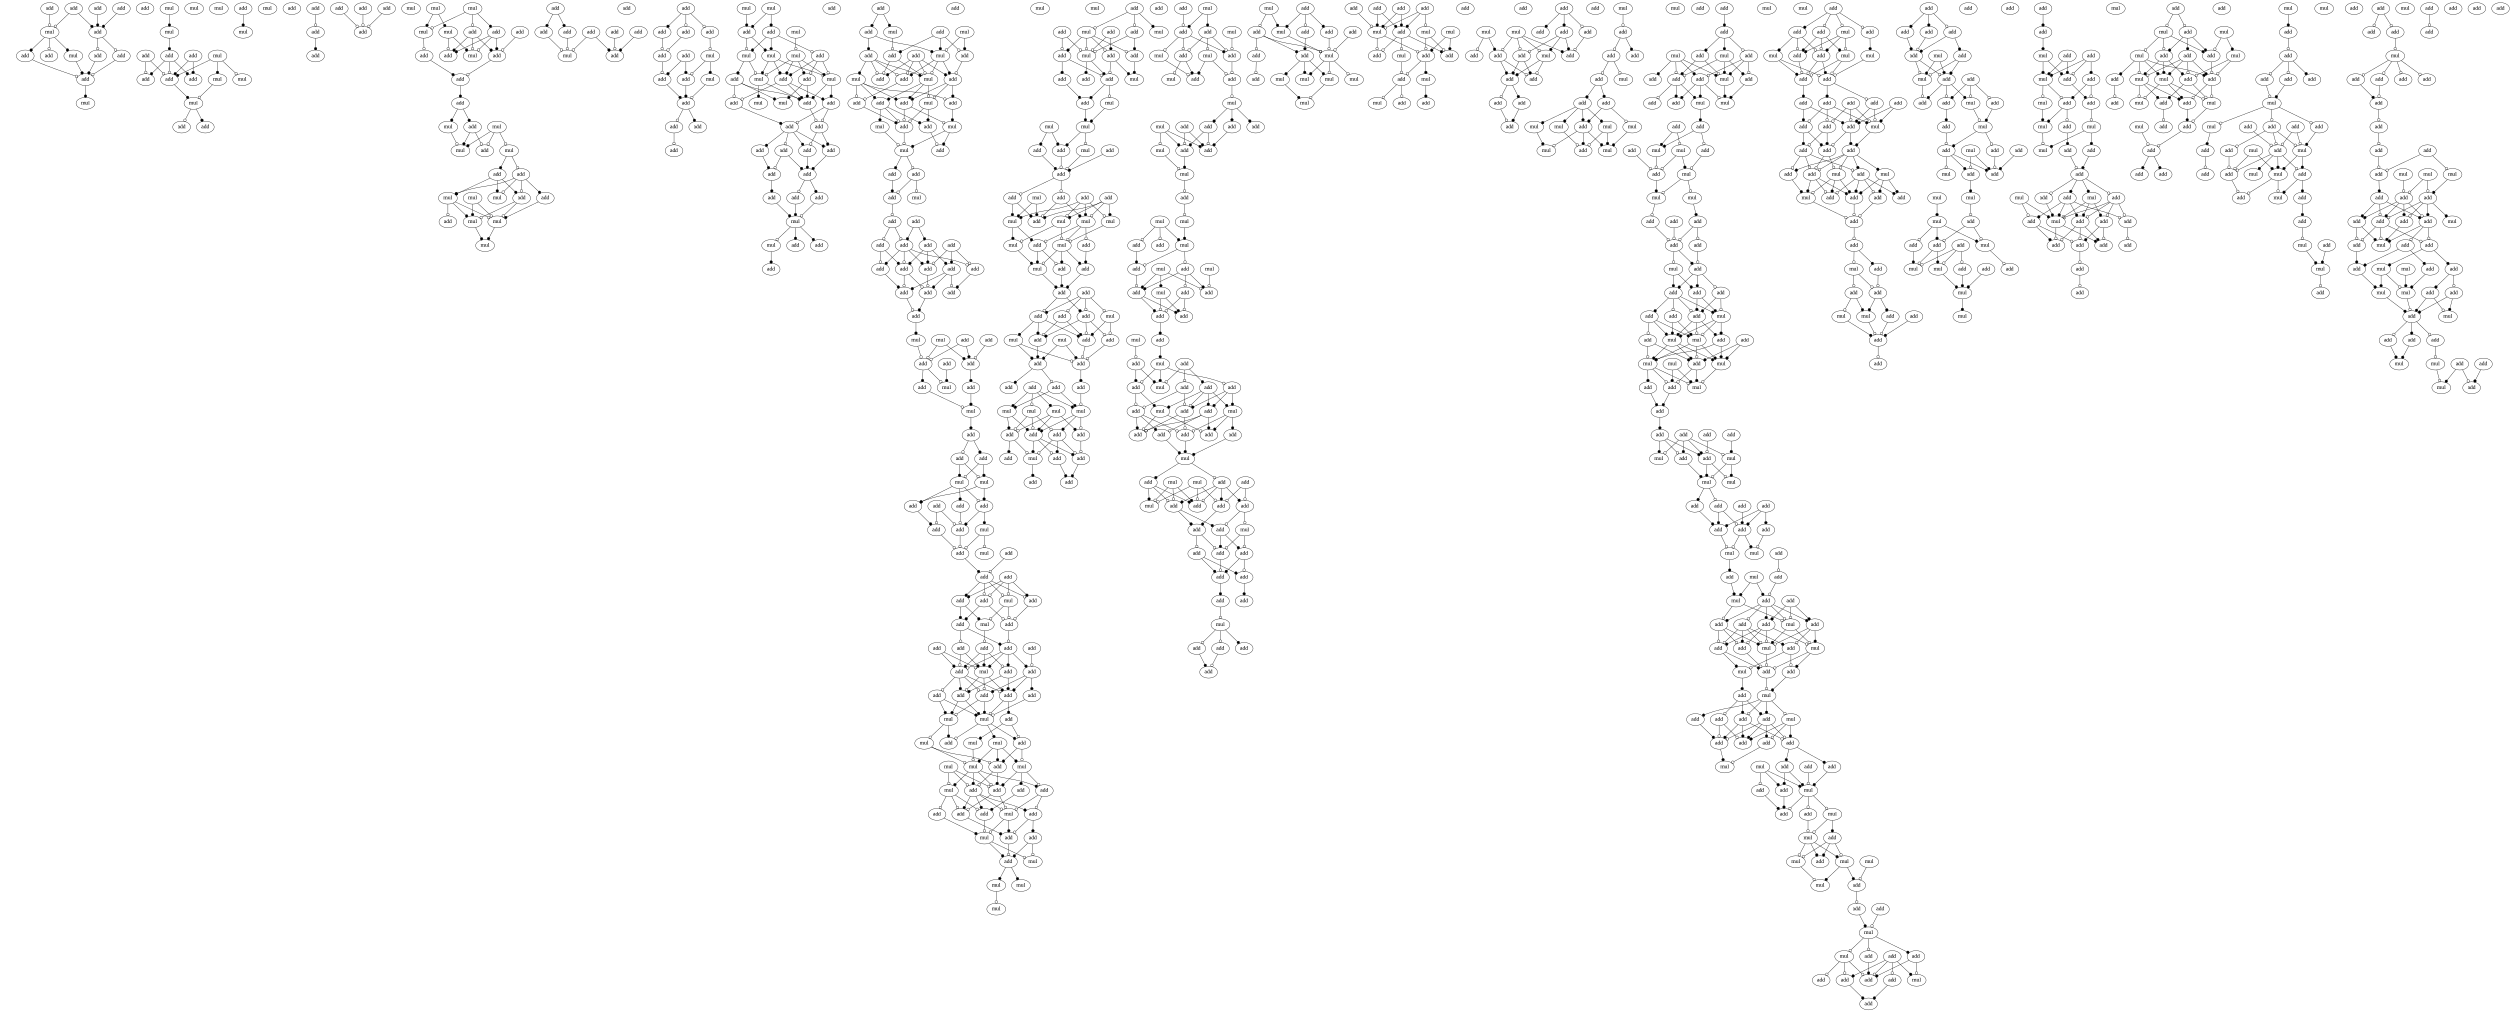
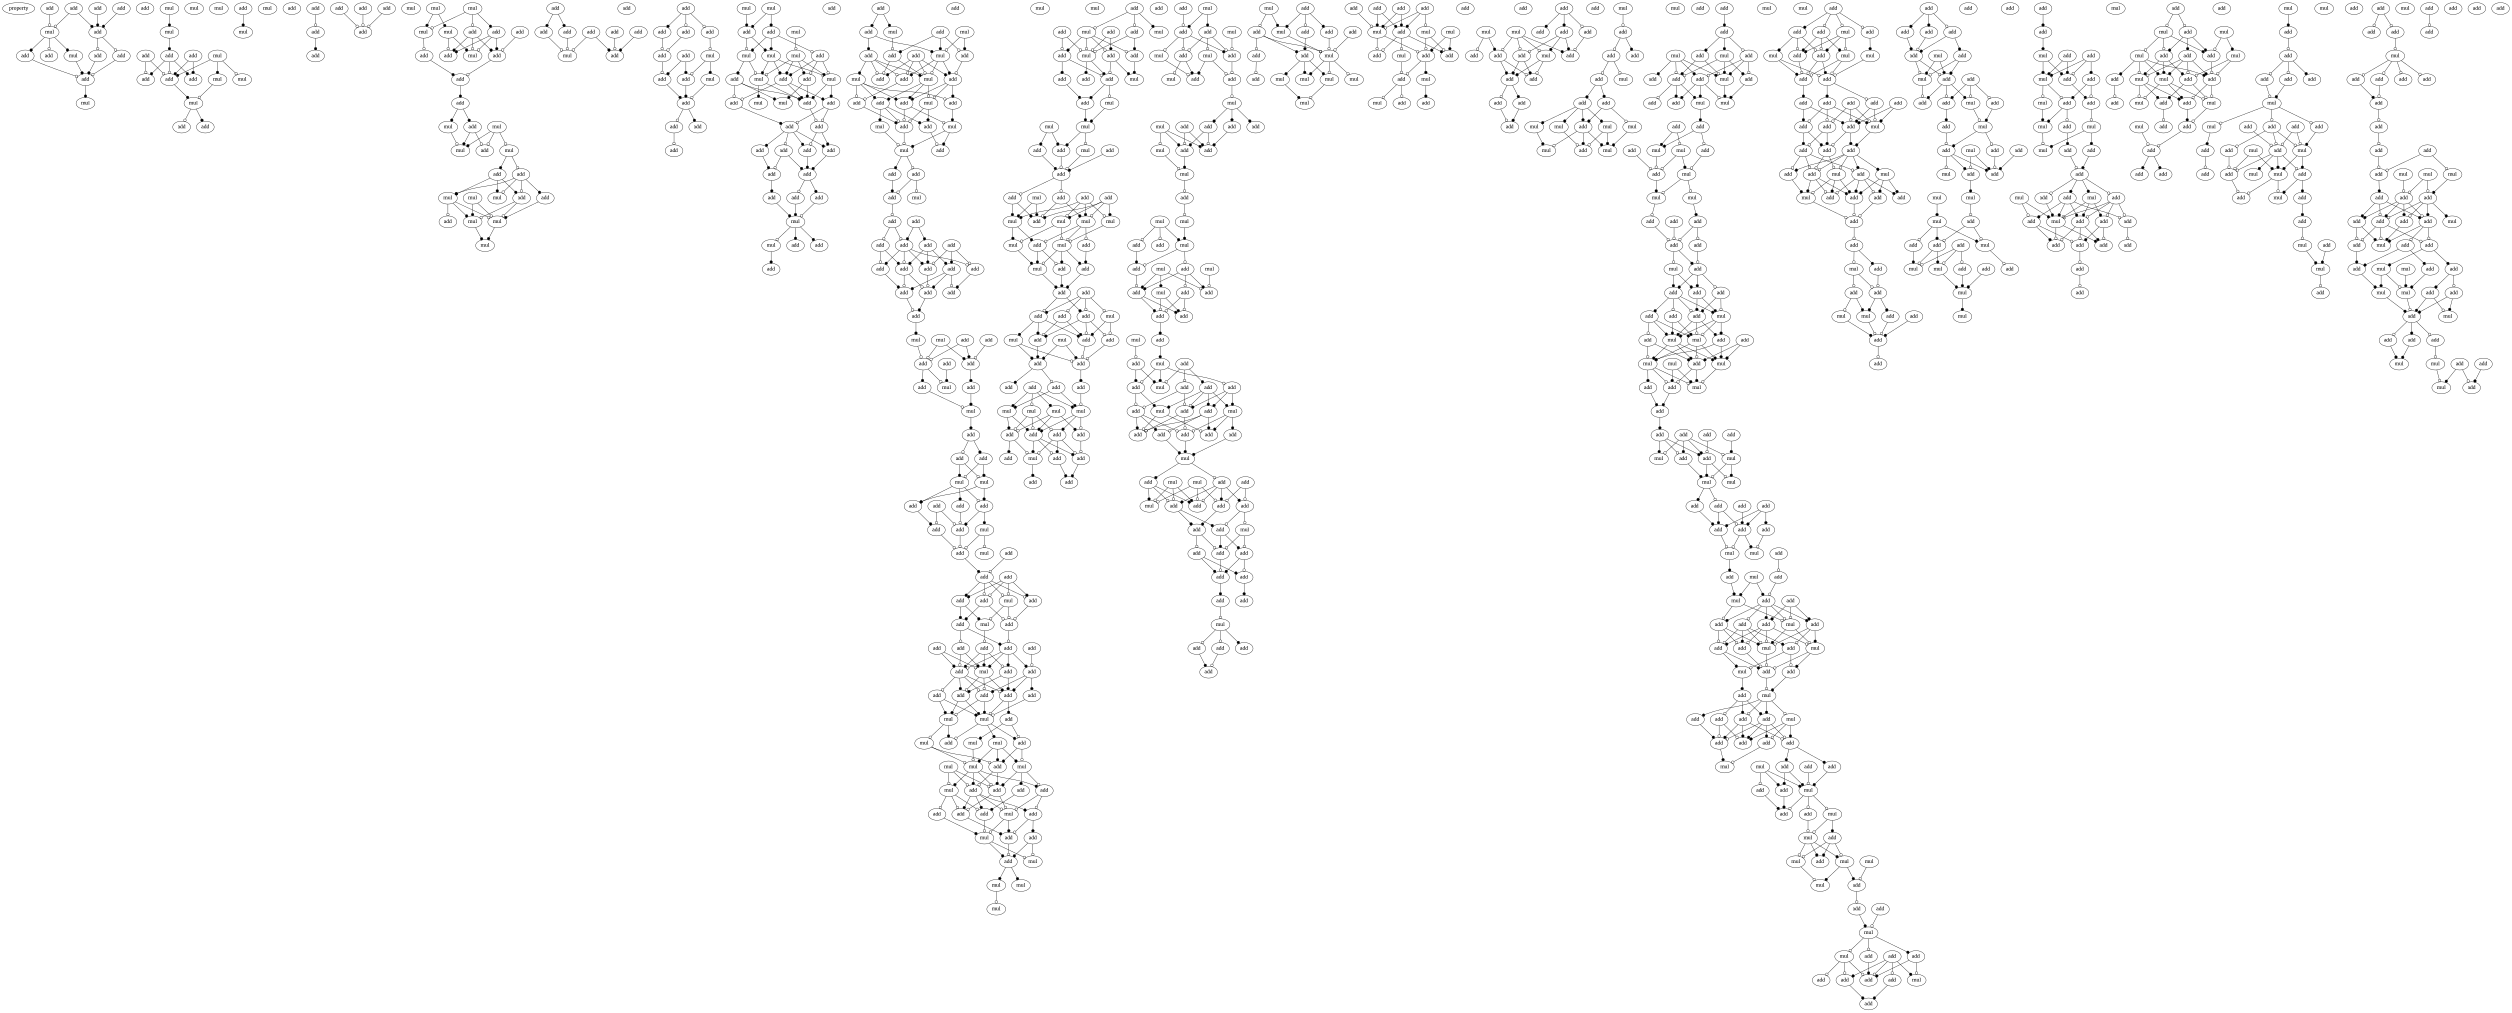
none -> (19, 9)
